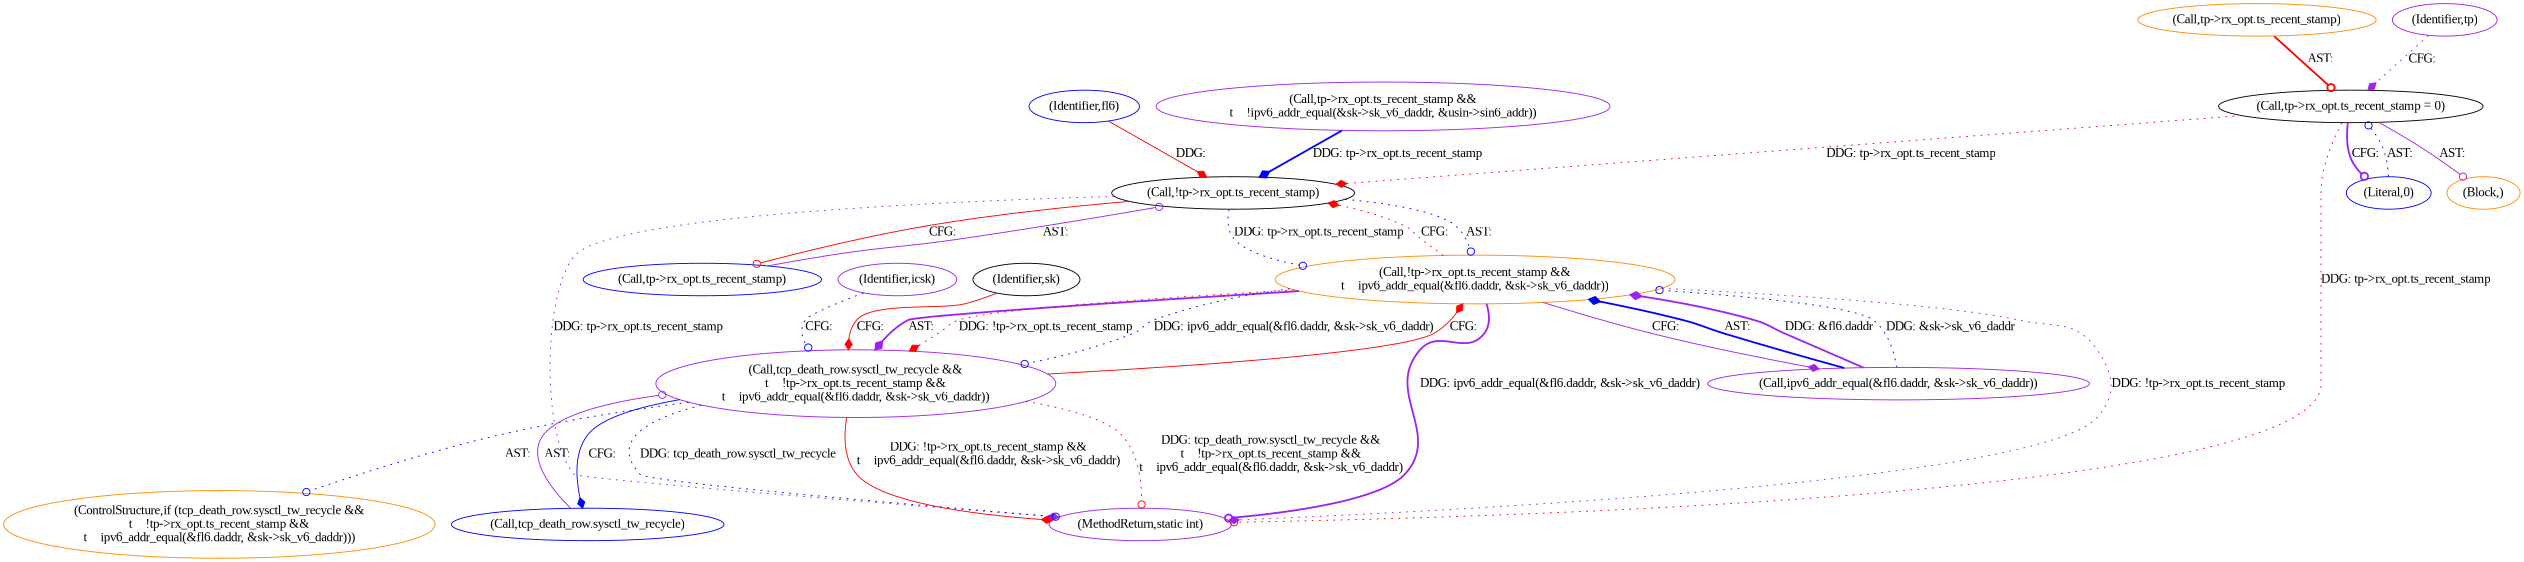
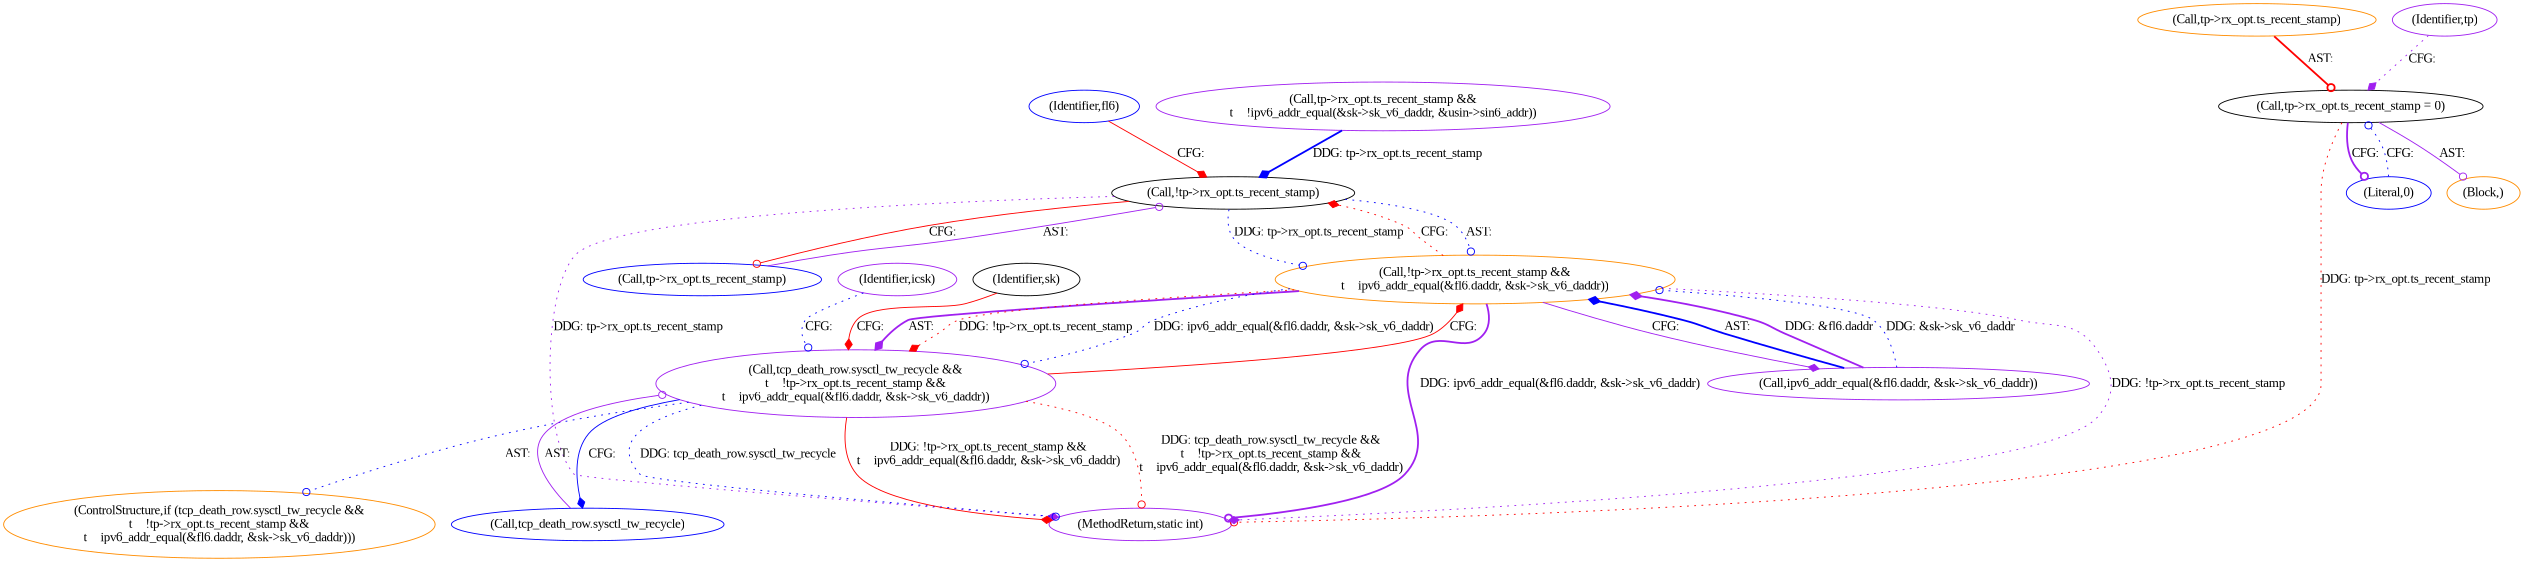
(1794, 150) -> none
(1193, 154) -> (1193, 154)
(2402, 154) -> (2402, 154)
